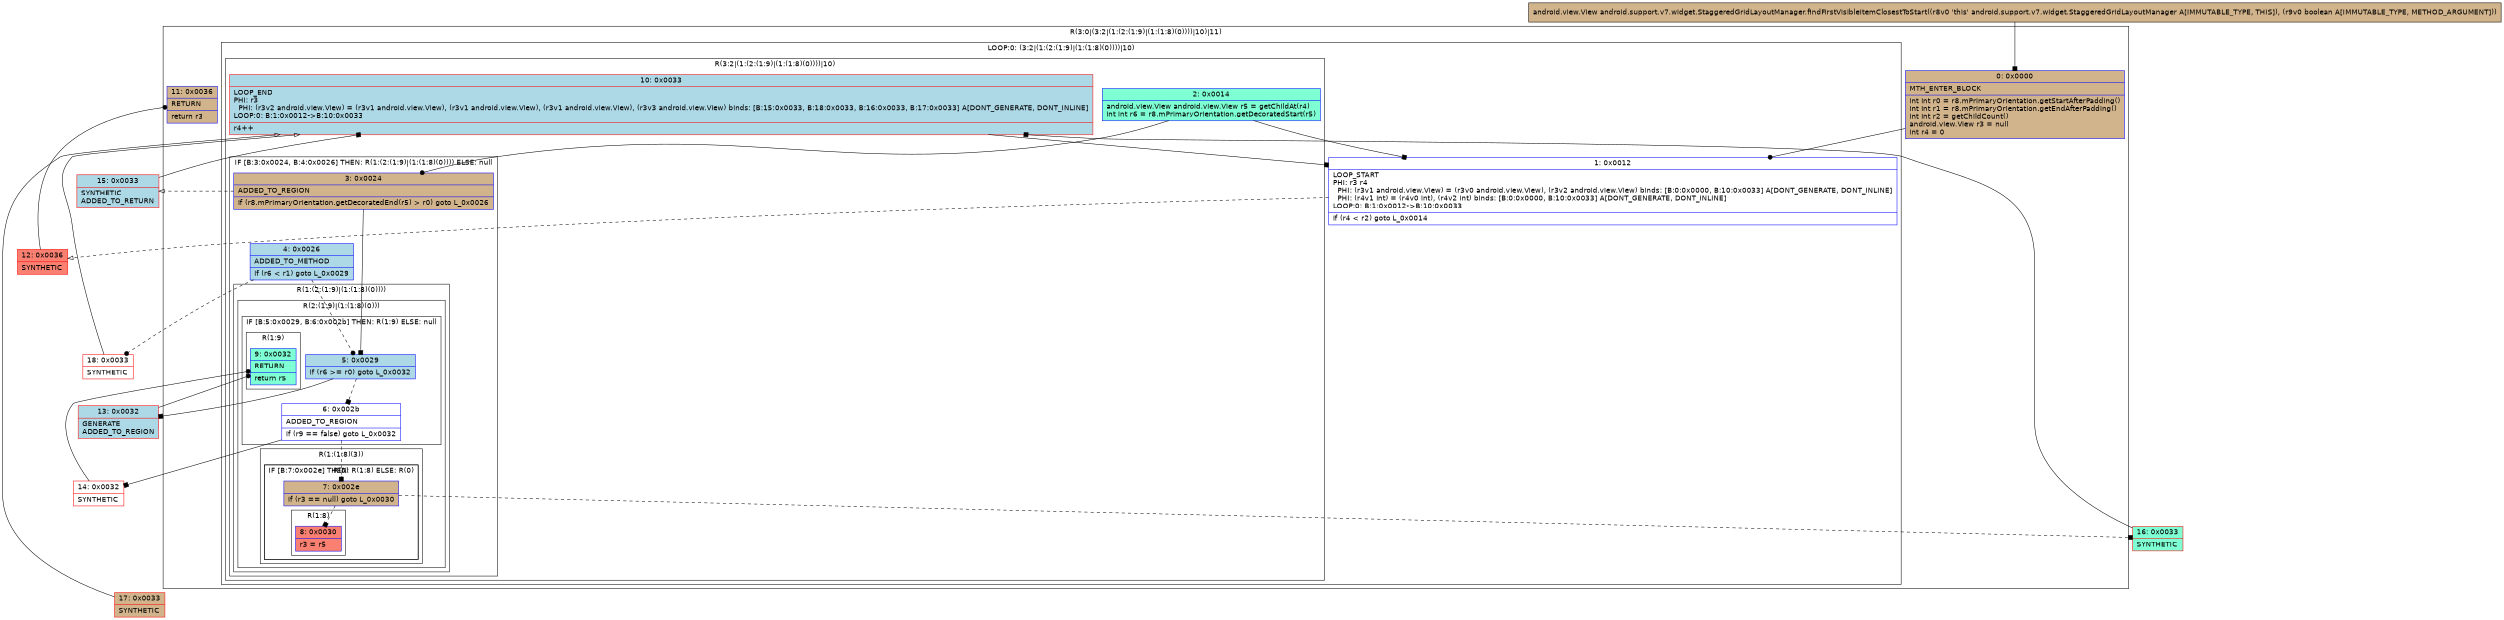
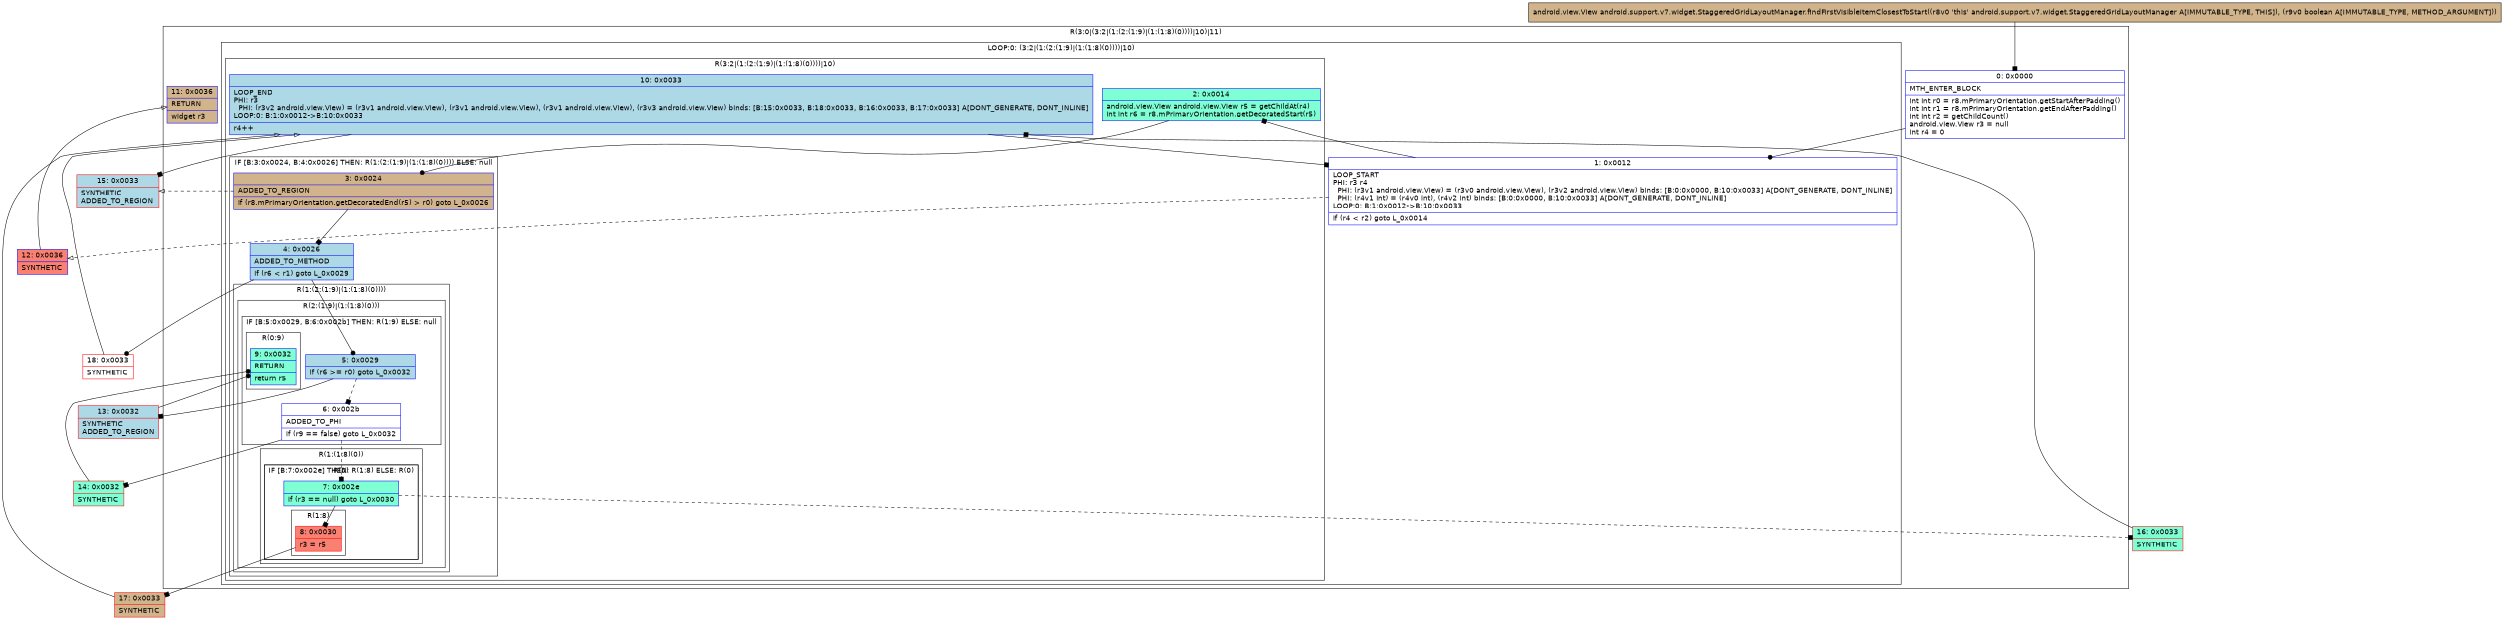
(661, 105) -> (661, 105)
(2015, 105) -> (2015, 105)
(187, 117) -> (189, 117)
(1312, 137) -> (1356, 145)
(64, 148) -> (64, 148)
(256, 152) -> (256, 150)
(118, 201) -> (117, 201)
(43, 262) -> (43, 262)
(362, 279) -> (334, 225)
(330, 312) -> (330, 312)
(190, 314) -> (190, 314)
(273, 338) -> (273, 338)
(322, 422) -> (314, 422)
(102, 424) -> (103, 424)
(341, 455) -> (341, 455)
(99, 493) -> (99, 493)
(341, 493) -> (341, 493)
(331, 514) -> (331, 514)
(318, 539) -> (318, 539)
none -> (217, 576)
